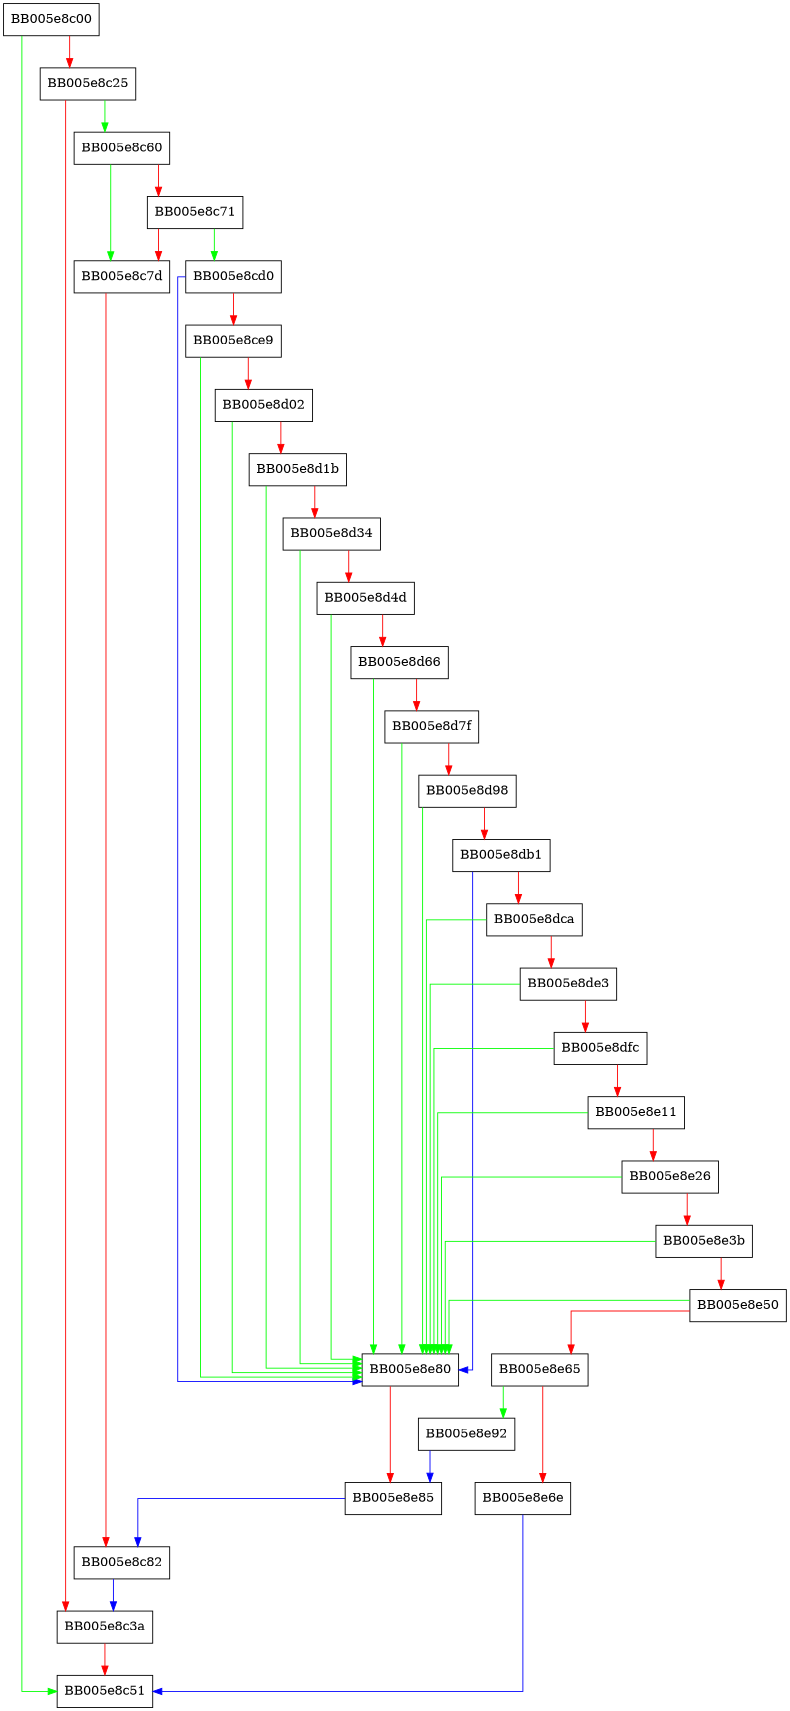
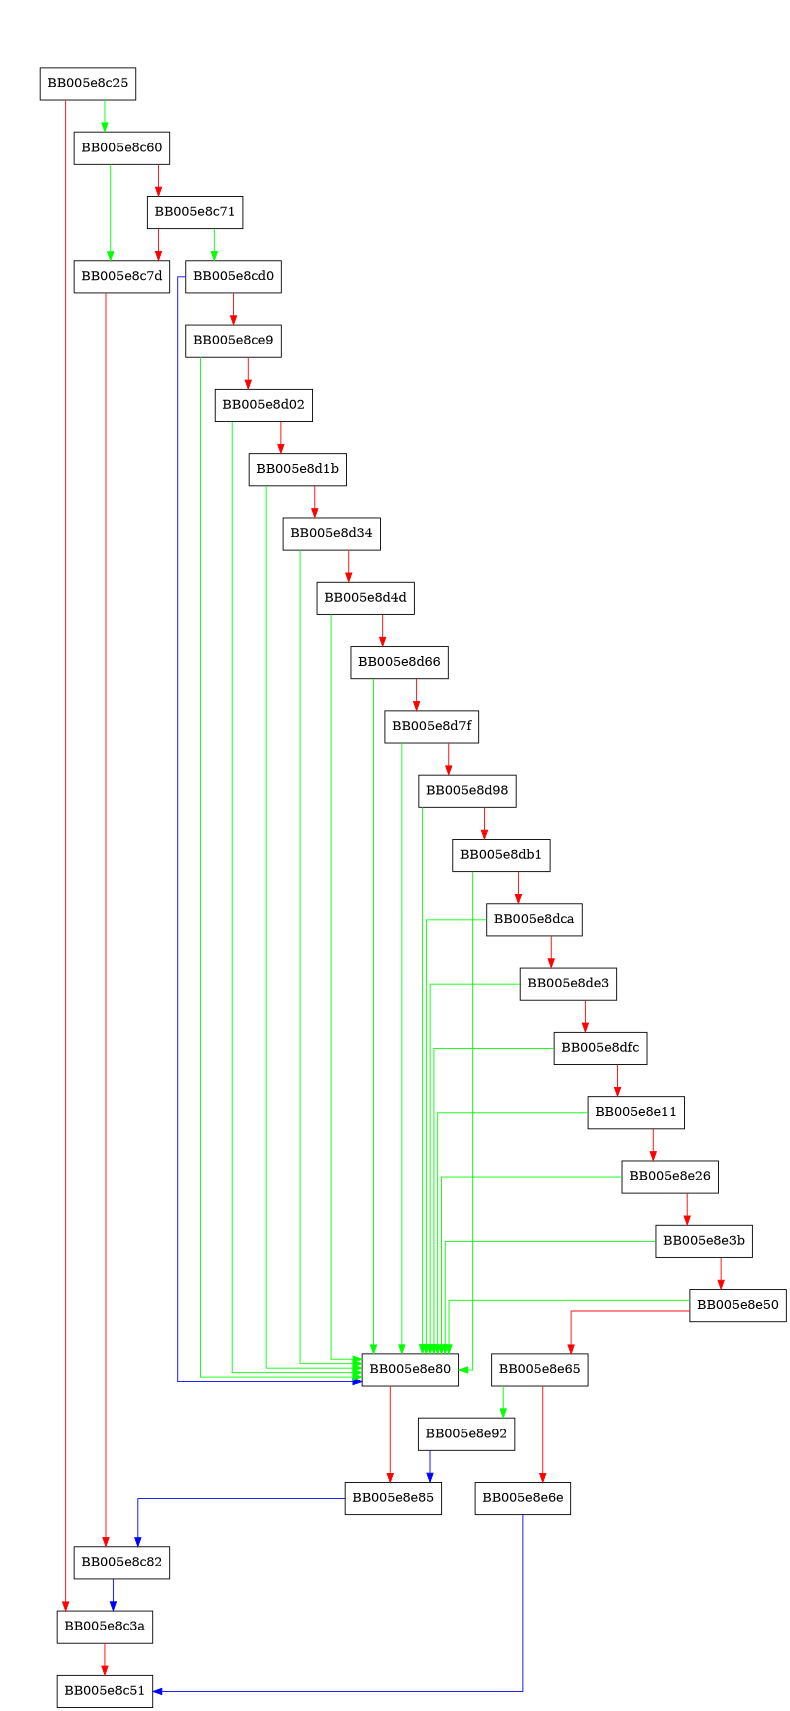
(51, 20) -> none
(473, 1123) -> (473, 1123)
